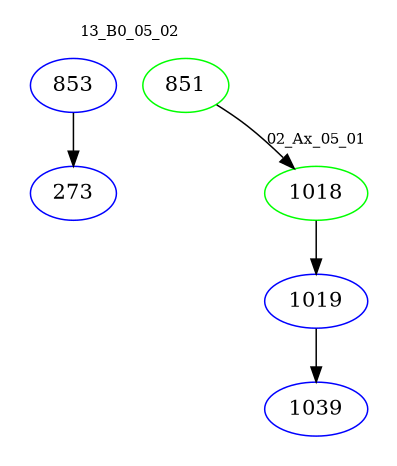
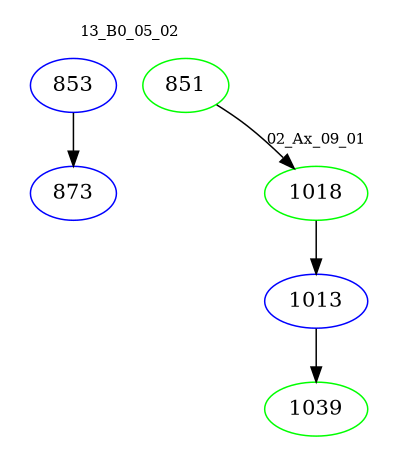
(316, 140) -> (316, 140)
(73, 193) -> (73, 193)
(316, 301) -> (316, 301)
(316, 409) -> (316, 409)
